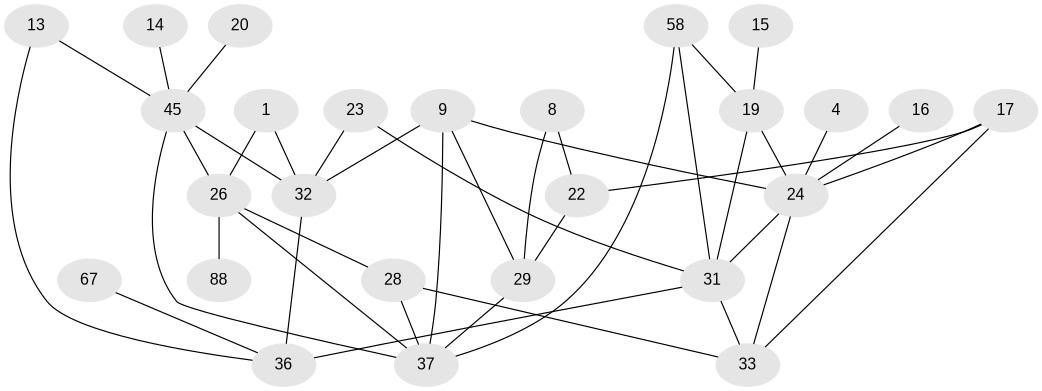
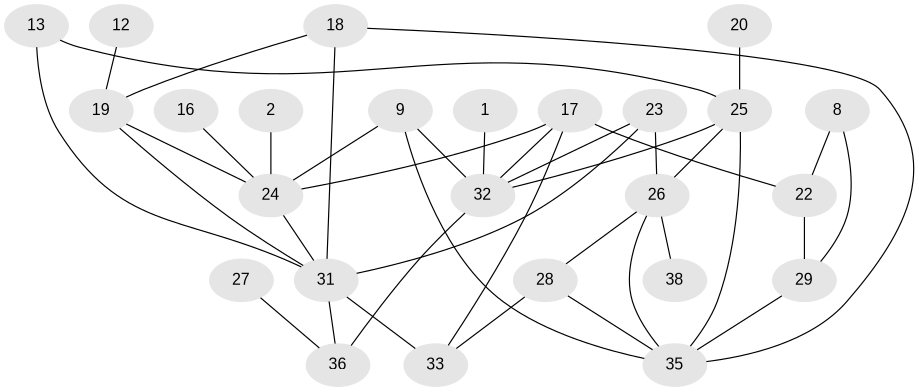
(155, 26) -> none
(676, 26) -> (336, 26)
(761, 26) -> (121, 26)
(173, 111) -> (740, 111)
(836, 111) -> (271, 111)
(245, 149) -> (656, 156)
none -> (526, 153)
(486, 202) -> none
(90, 280) -> (241, 280)
(219, 280) -> (675, 280)
(772, 280) -> none
(35, 281) -> (127, 201)
(426, 365) -> (675, 365)
